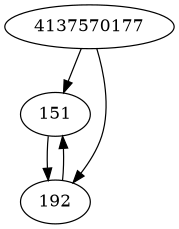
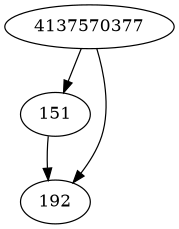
(89, 27) -> (89, 27)
(64, 164) -> none
